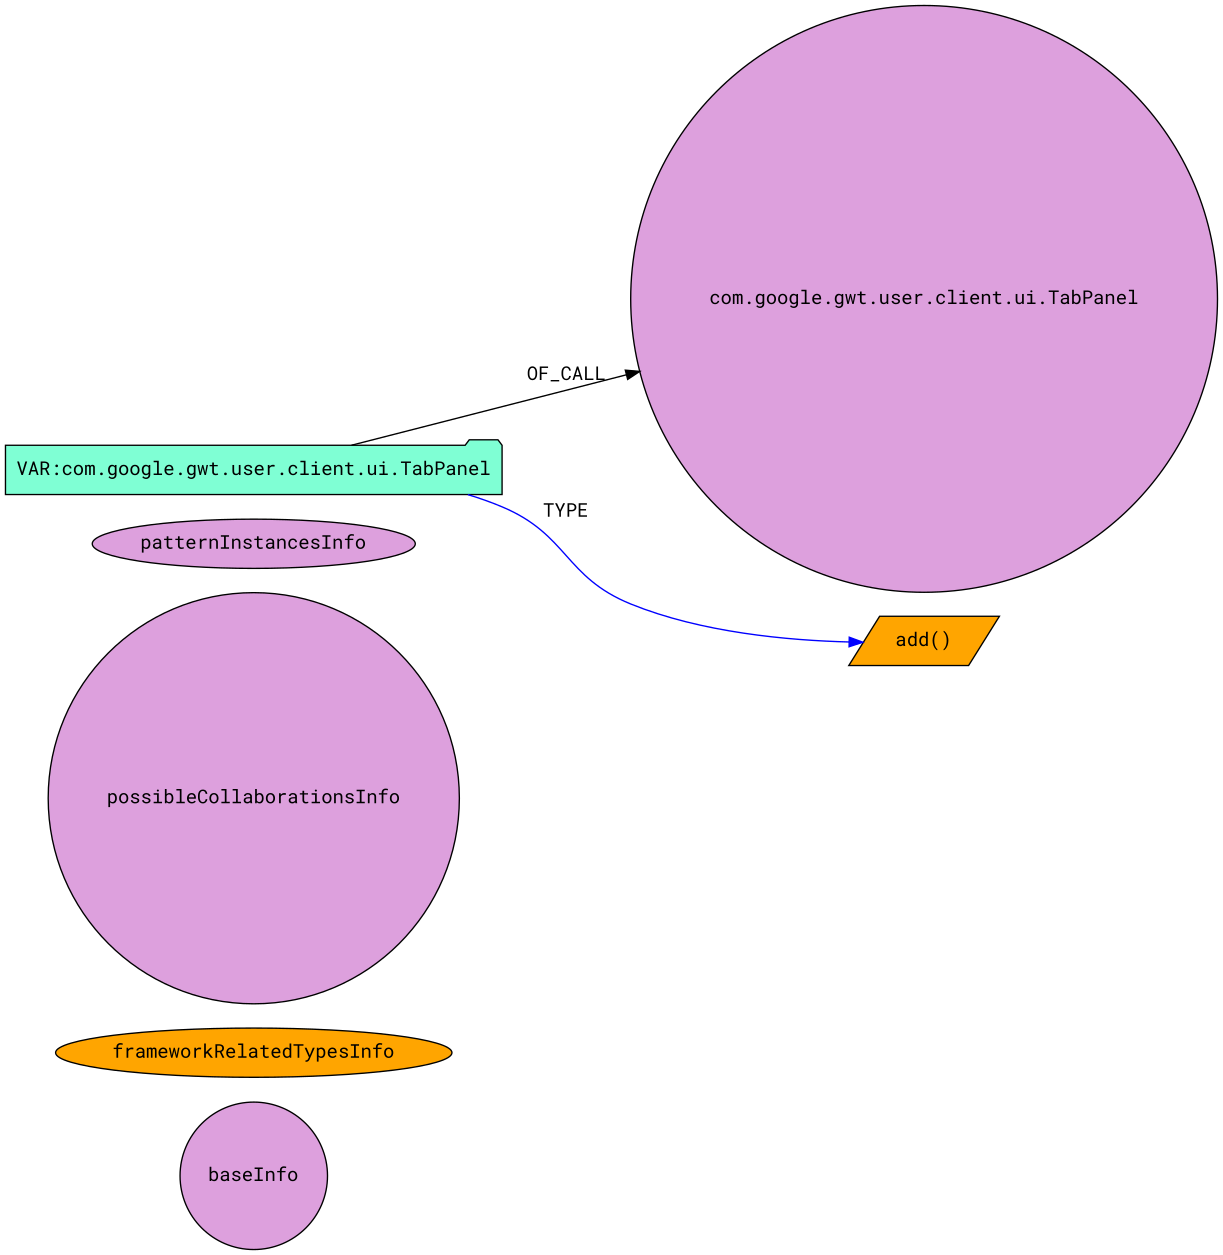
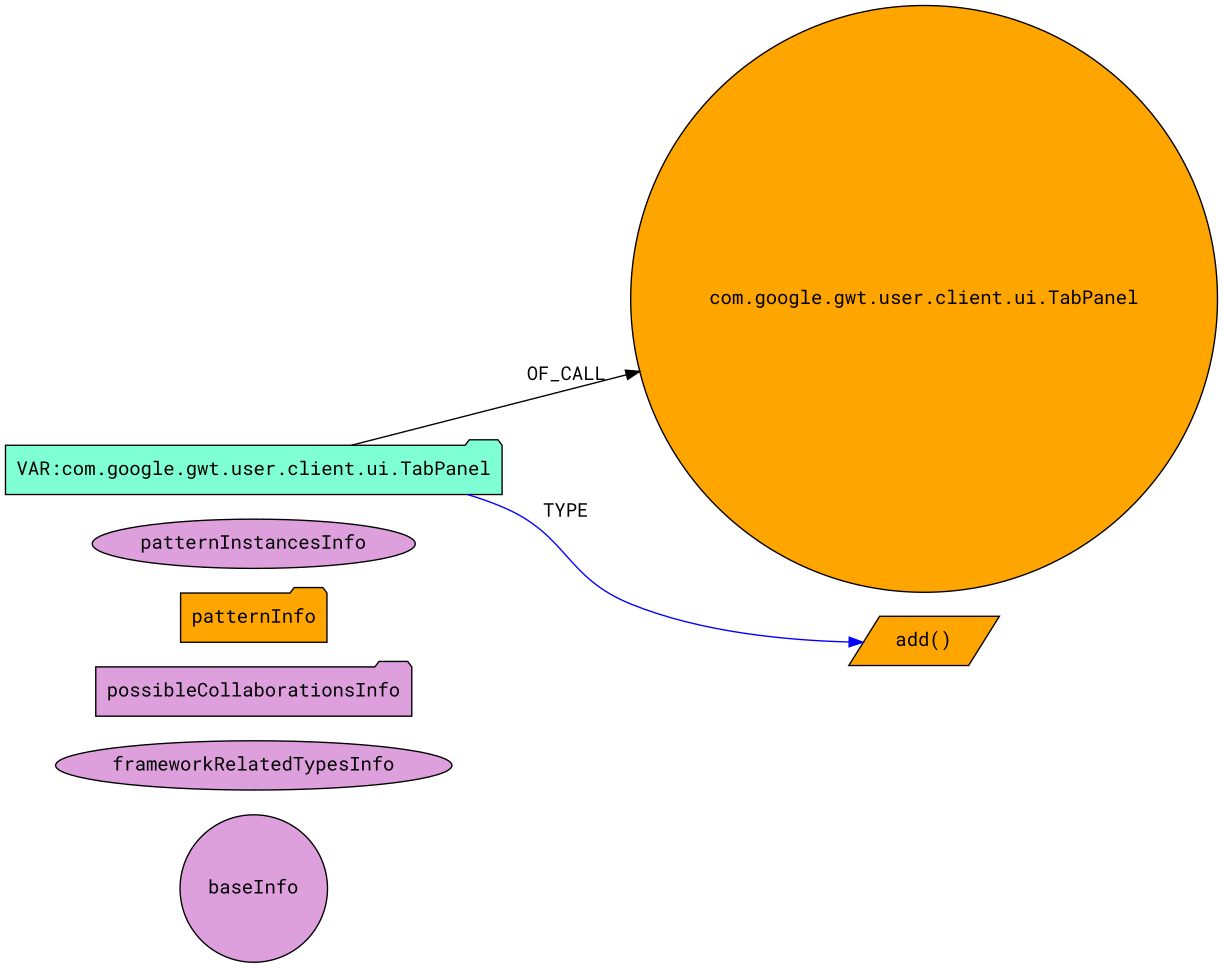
(924, 299) -> (924, 299)
none -> (254, 618)
(254, 798) -> (254, 692)
(254, 1053) -> (254, 765)
